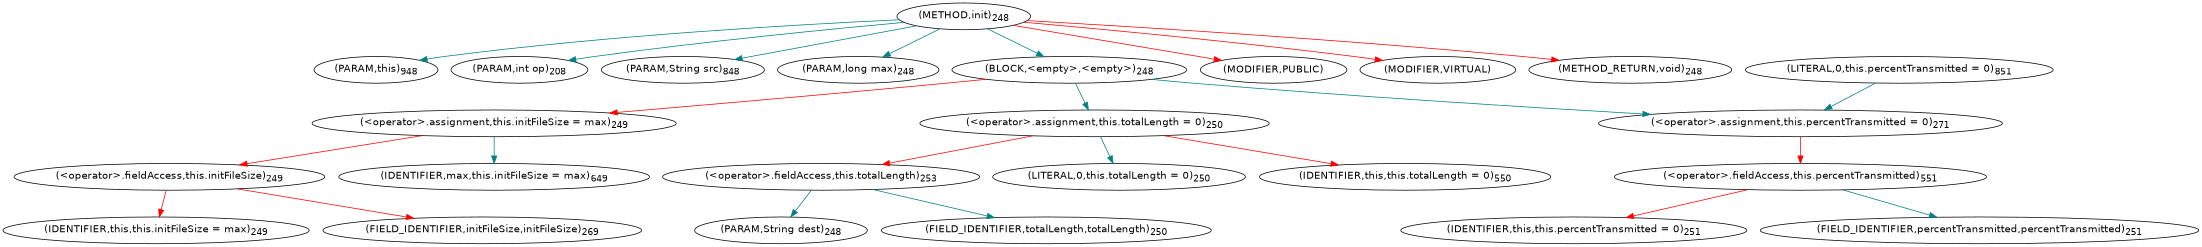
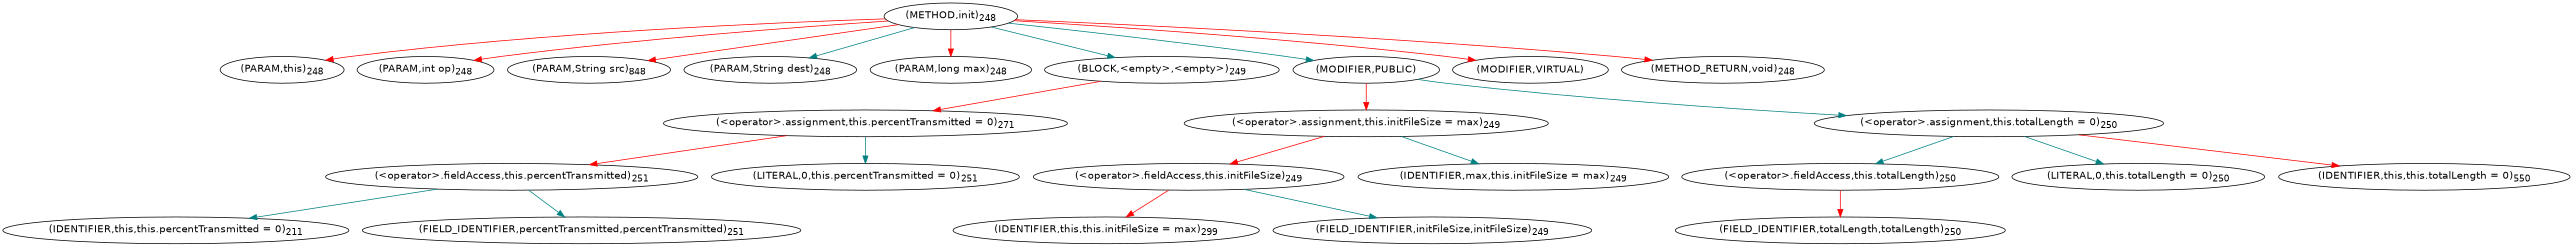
(663, 35) -> (609, 33)
(740, 39) -> (684, 37)
(915, 41) -> (951, 39)
(829, 42) -> (777, 42)
(1114, 42) -> (1157, 40)
(409, 69) -> (315, 69)
(558, 69) -> (464, 69)
(1145, 69) -> (1238, 69)
(2003, 69) -> (969, 176)
(1080, 93) -> (1628, 101)
(1853, 95) -> (865, 146)
(802, 96) -> (1366, 93)
(1397, 98) -> (1021, 95)
(961, 149) -> (1918, 149)
(599, 176) -> (1619, 176)
(928, 176) -> (1948, 176)
(1929, 176) -> (640, 176)
(803, 201) -> (865, 42)
(322, 203) -> (1307, 203)
(930, 203) -> (1840, 200)
(1691, 203) -> (347, 203)
(259, 229) -> (1209, 229)
(590, 229) -> (1540, 229)
(1692, 229) -> (294, 229)
